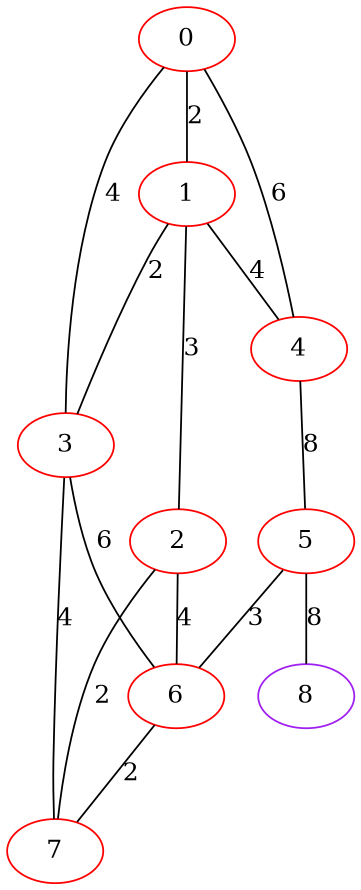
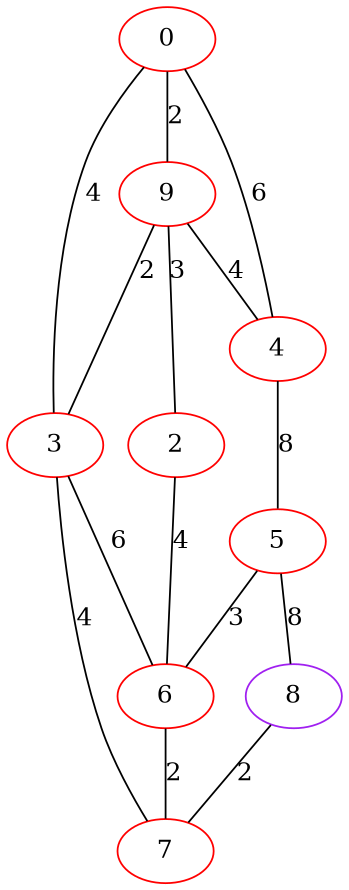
(187, 194) -> (167, 194)
(86, 686) -> (230, 774)
